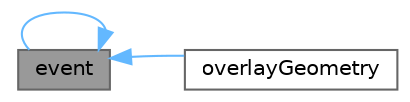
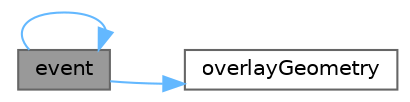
(158, 56) -> (136, 83)
